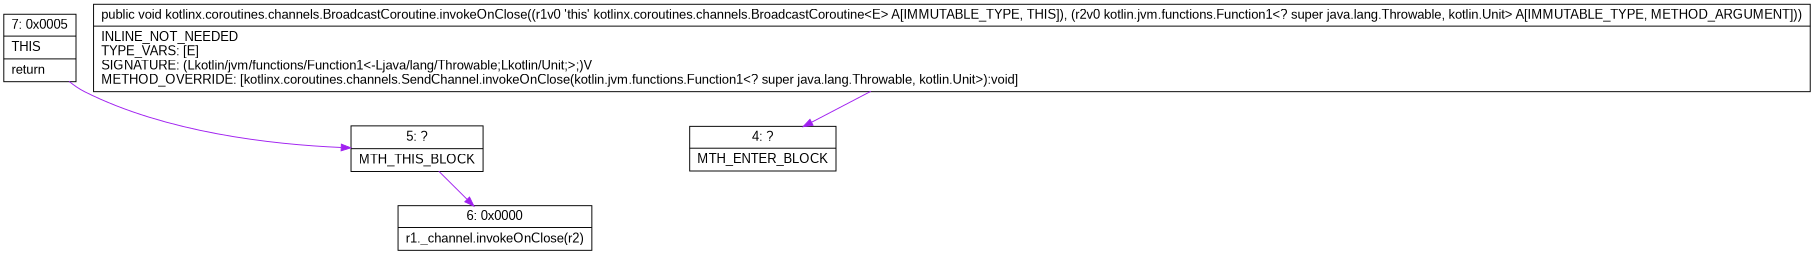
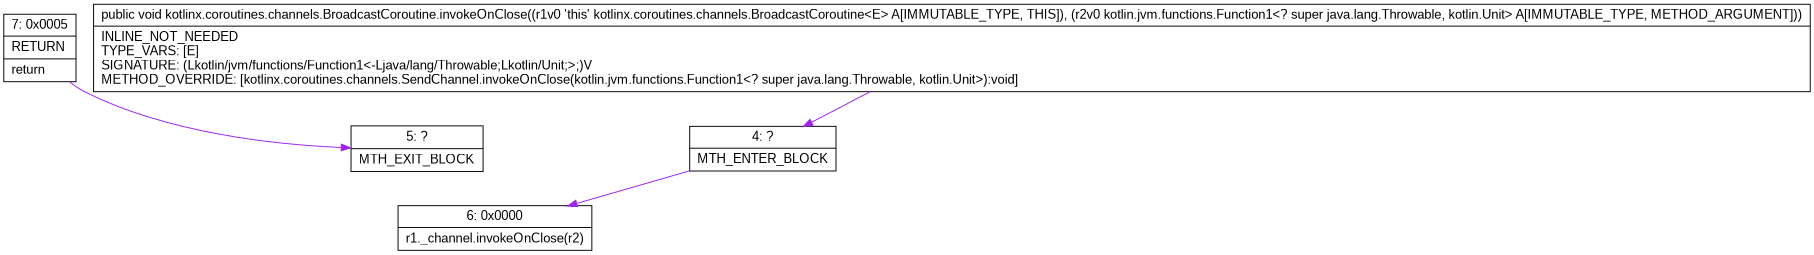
(26, 47) -> (38, 47)
(417, 160) -> (417, 160)
(453, 185) -> (634, 187)
